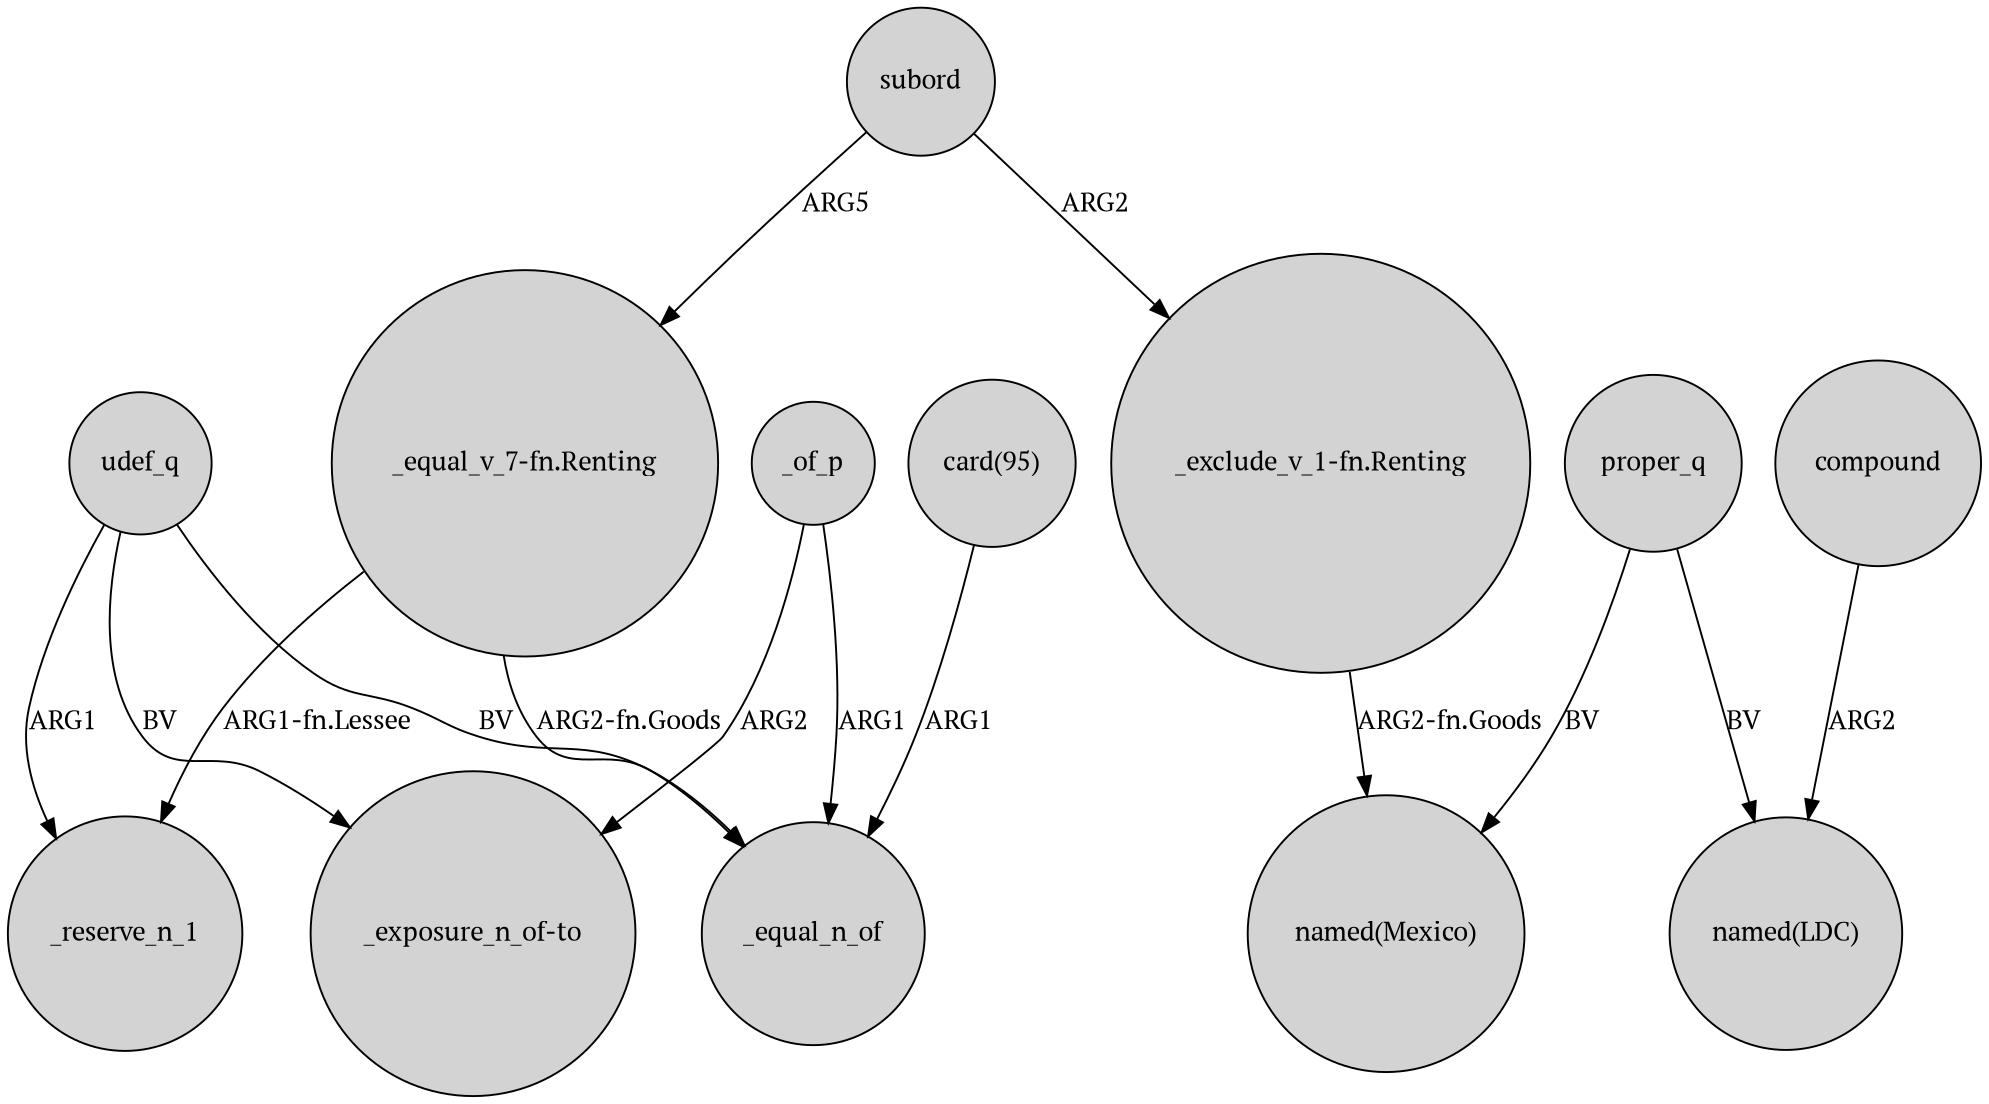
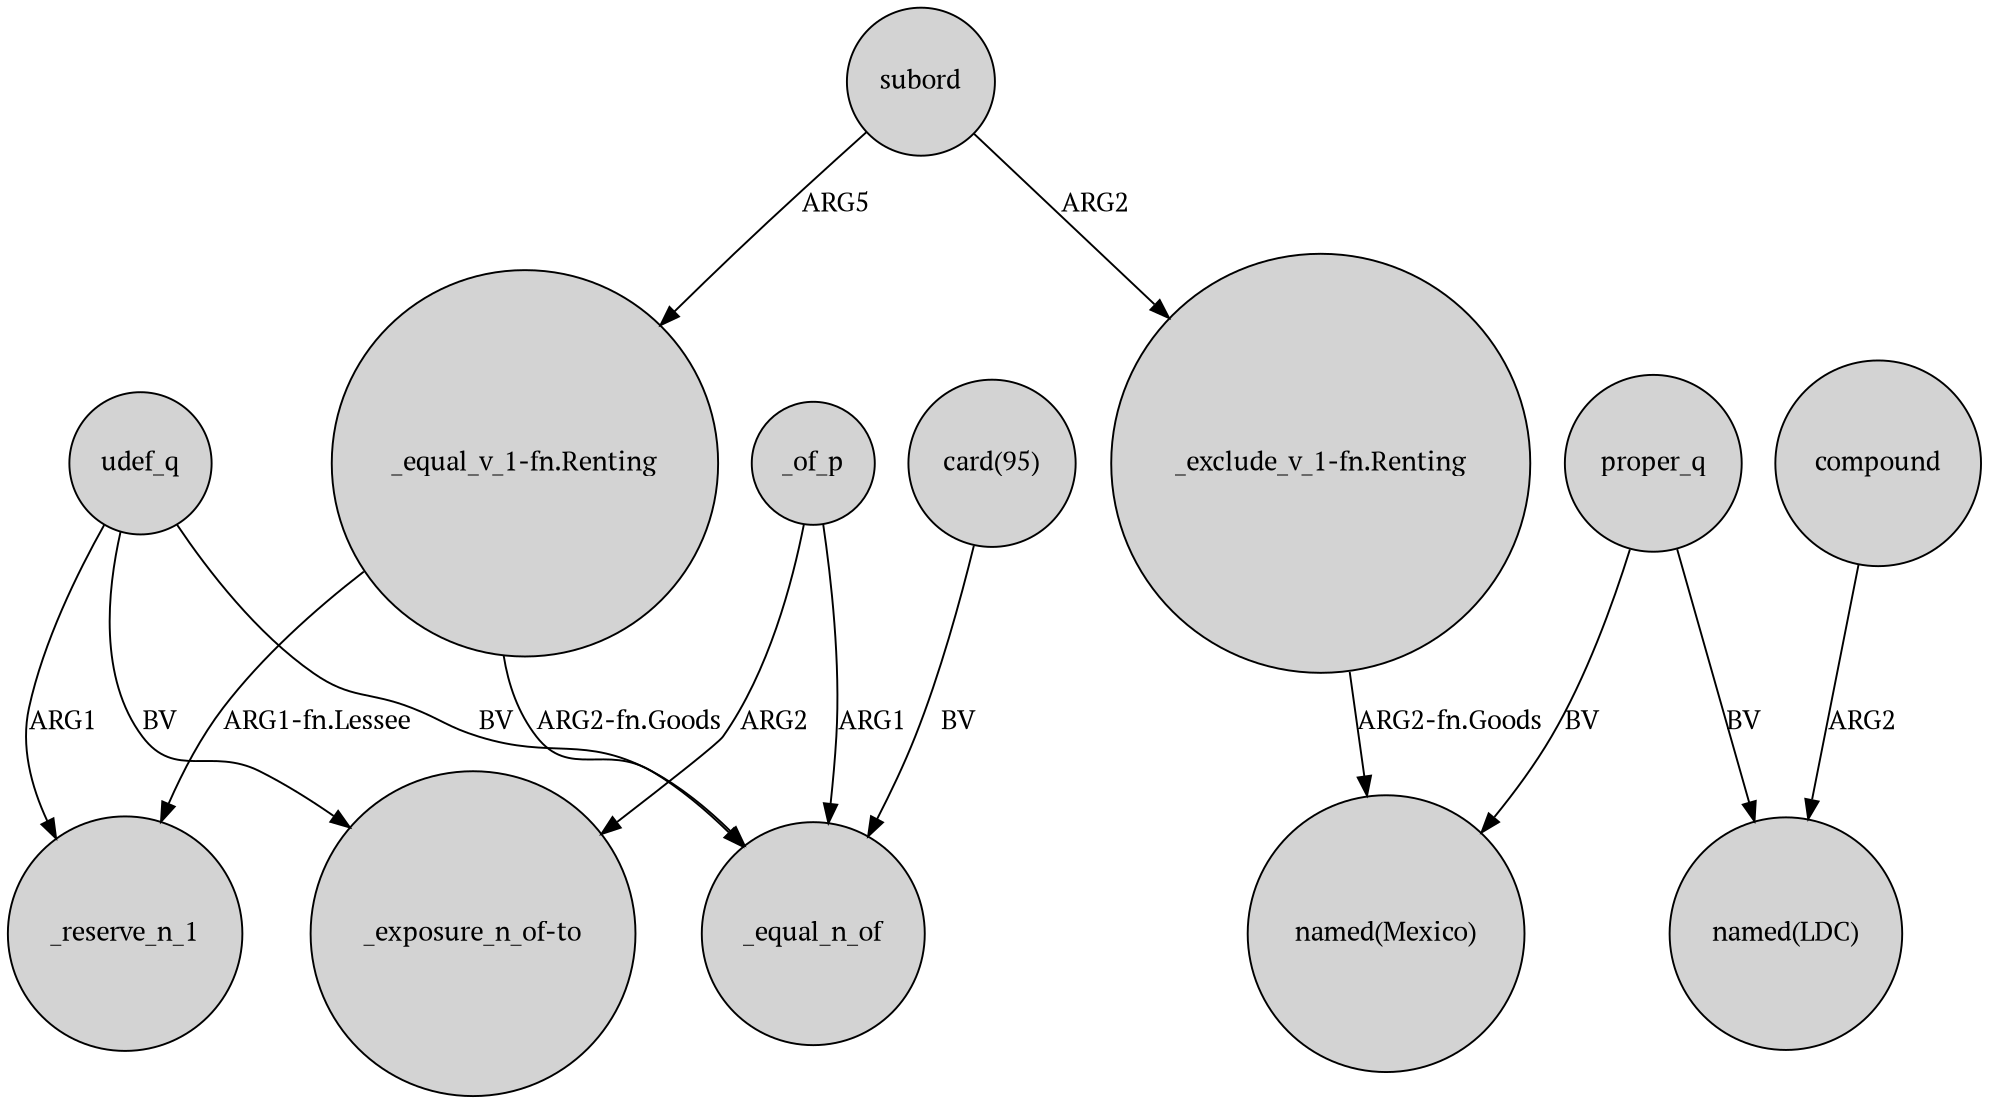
(525, 463) -> (525, 463)
(959, 722) -> (959, 722)
